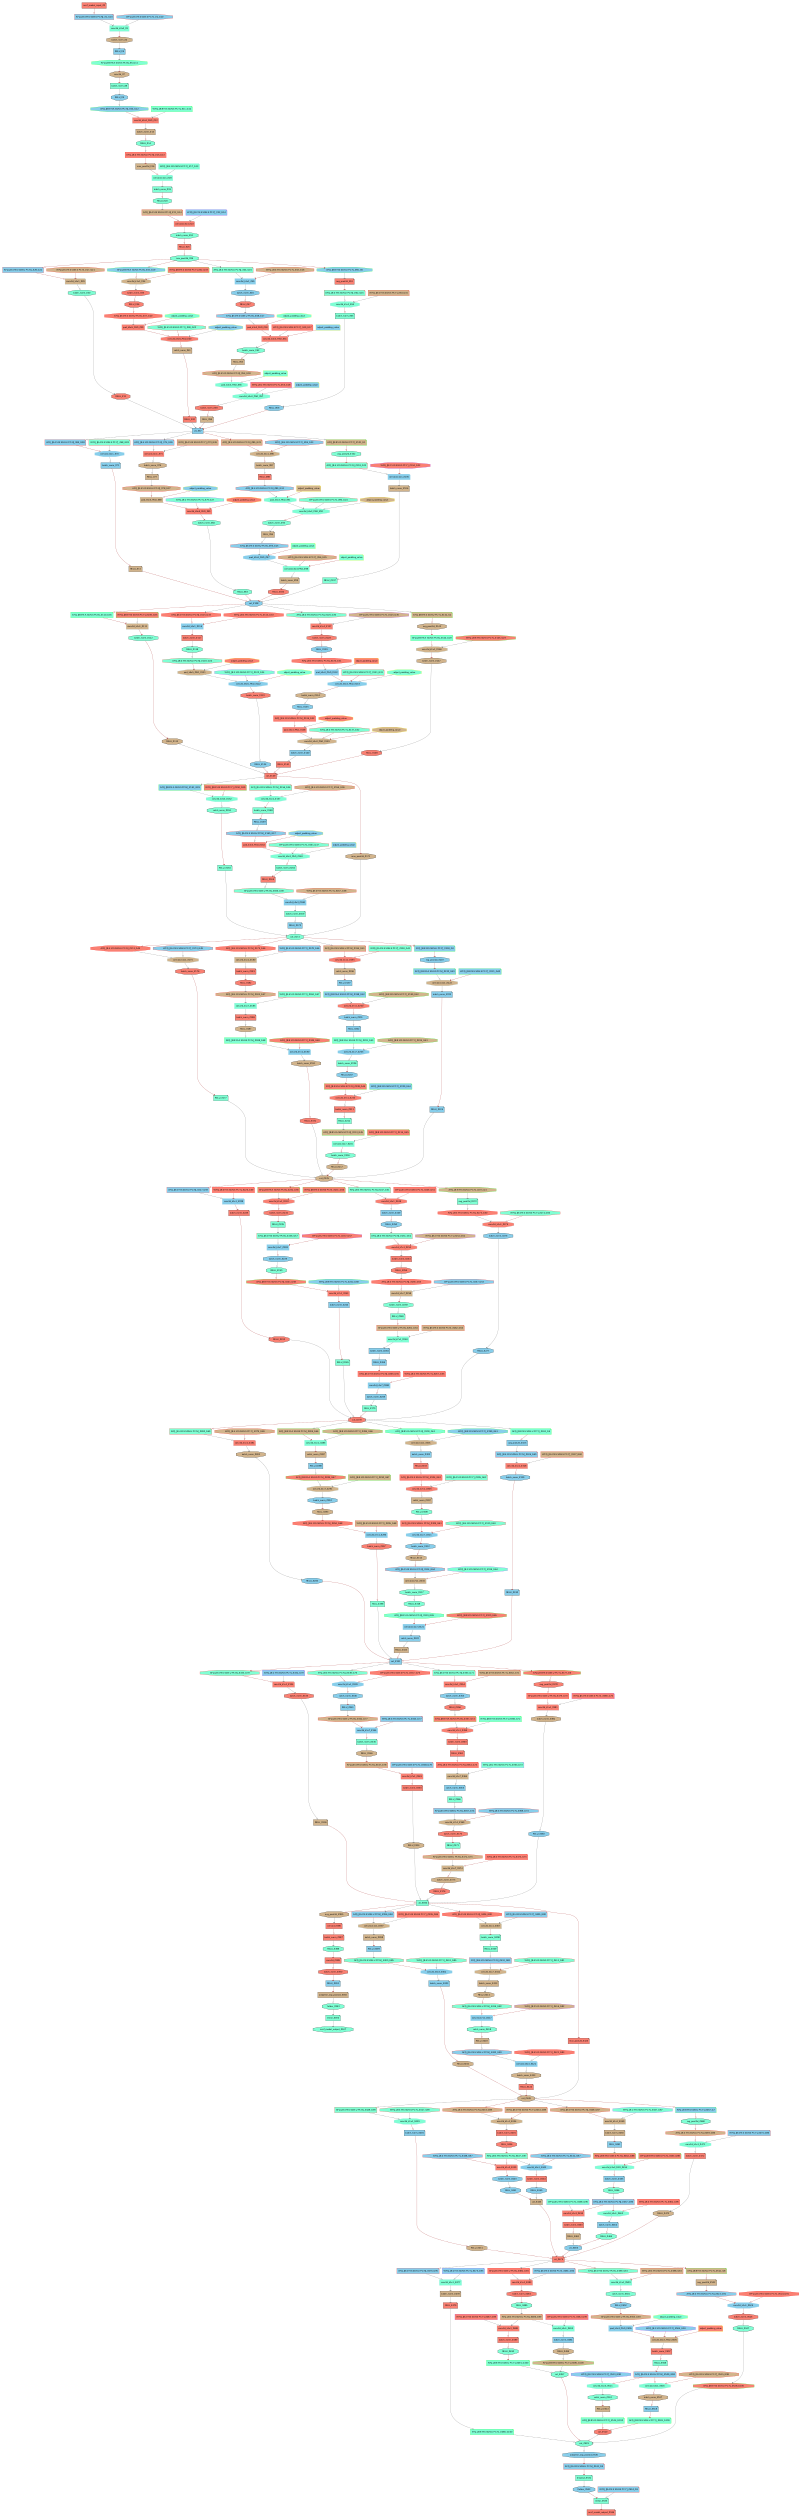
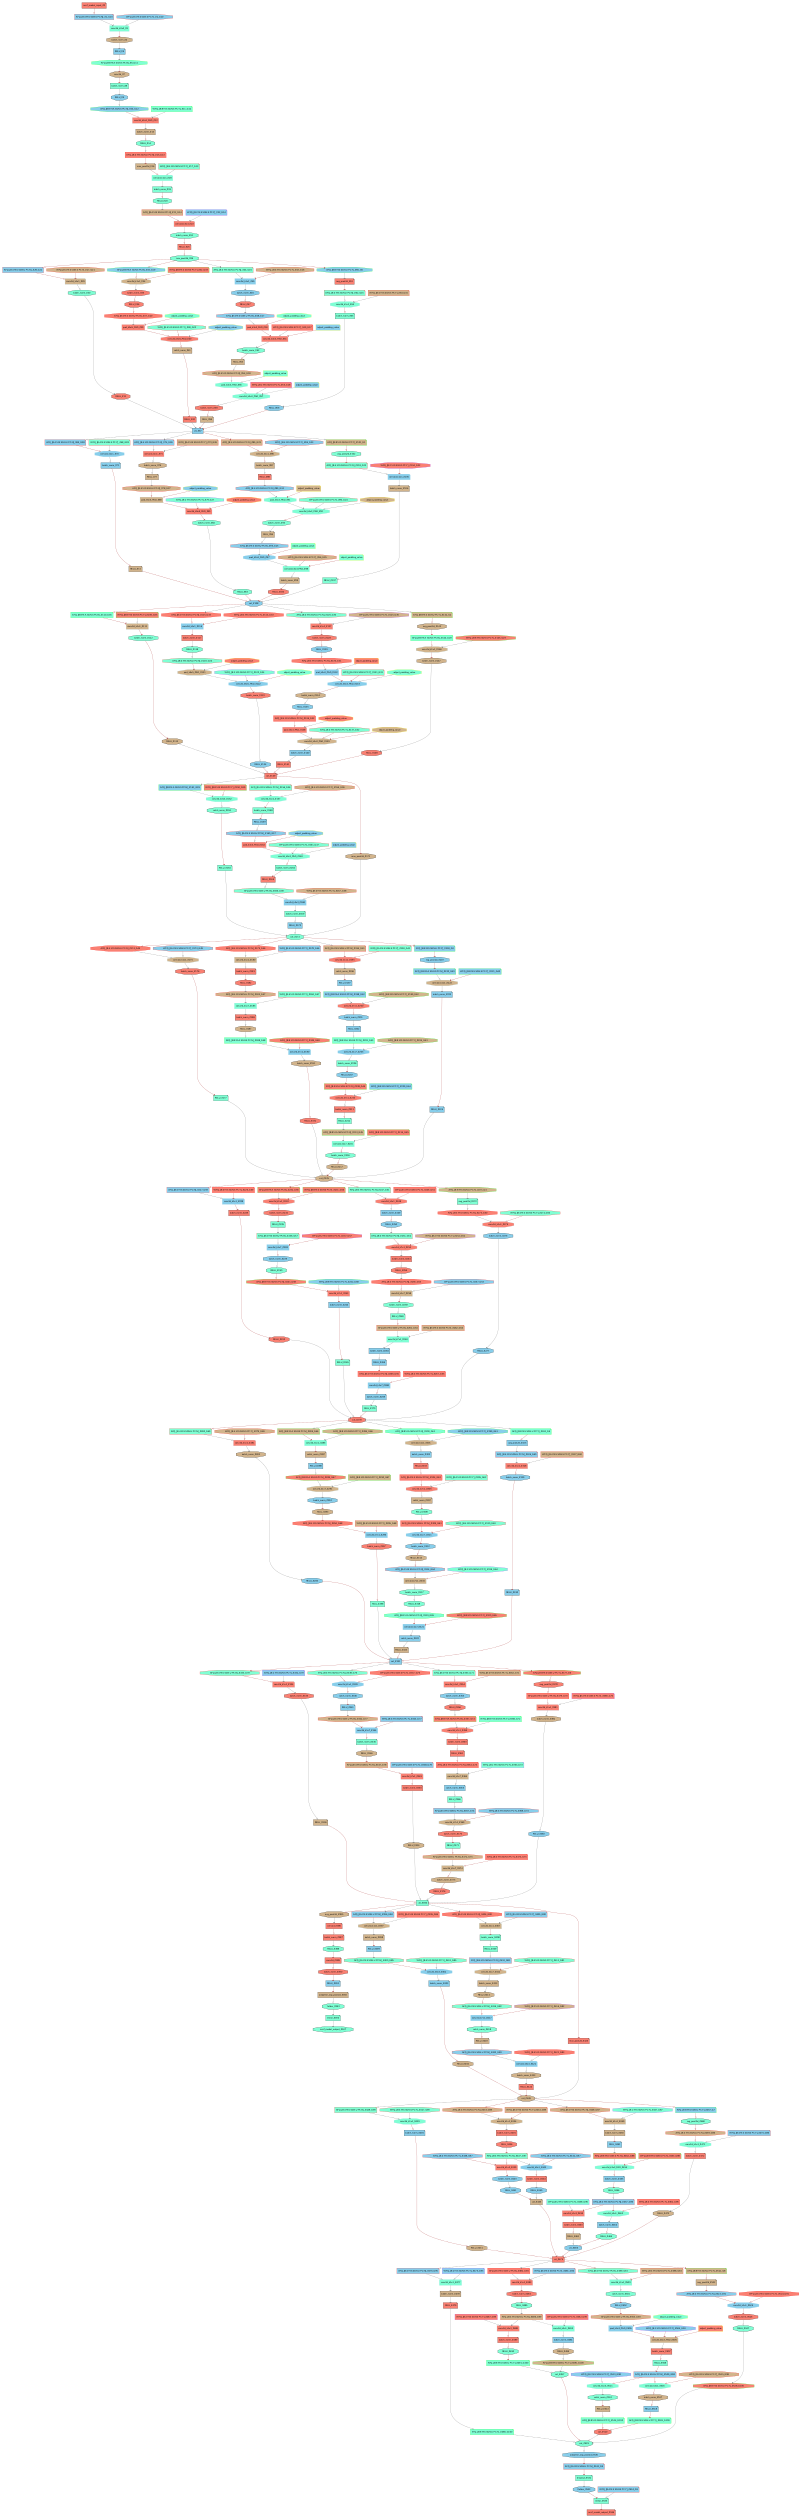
(179, 166) -> (179, 166)
